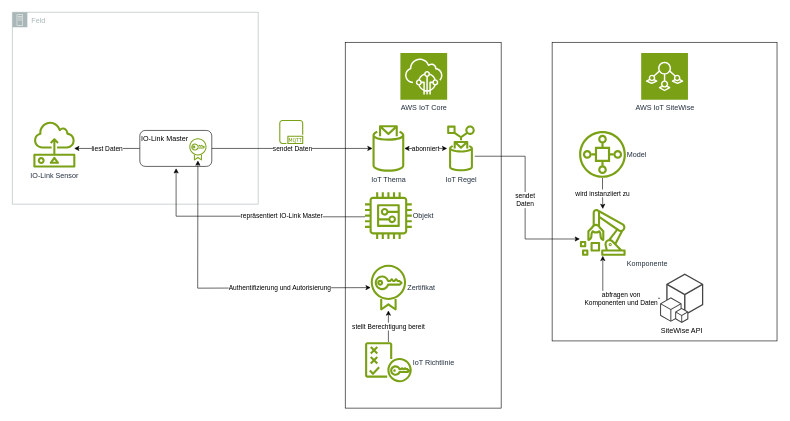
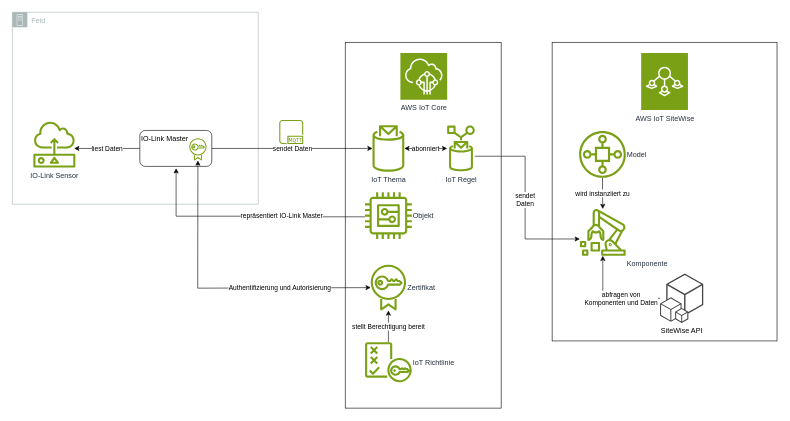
(665, 77) -> (665, 82)
